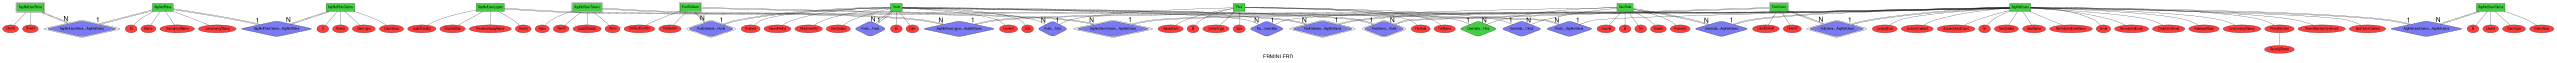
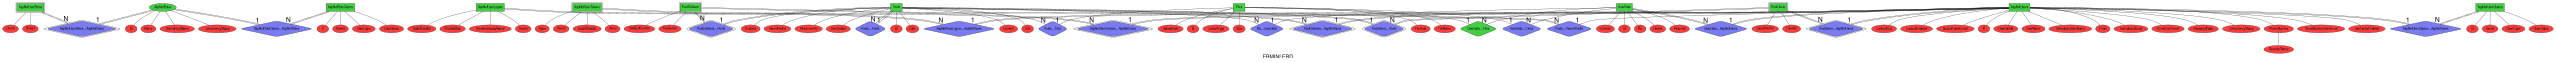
(163, 7) -> (163, 7)
(1569, 29) -> (1569, 29)
